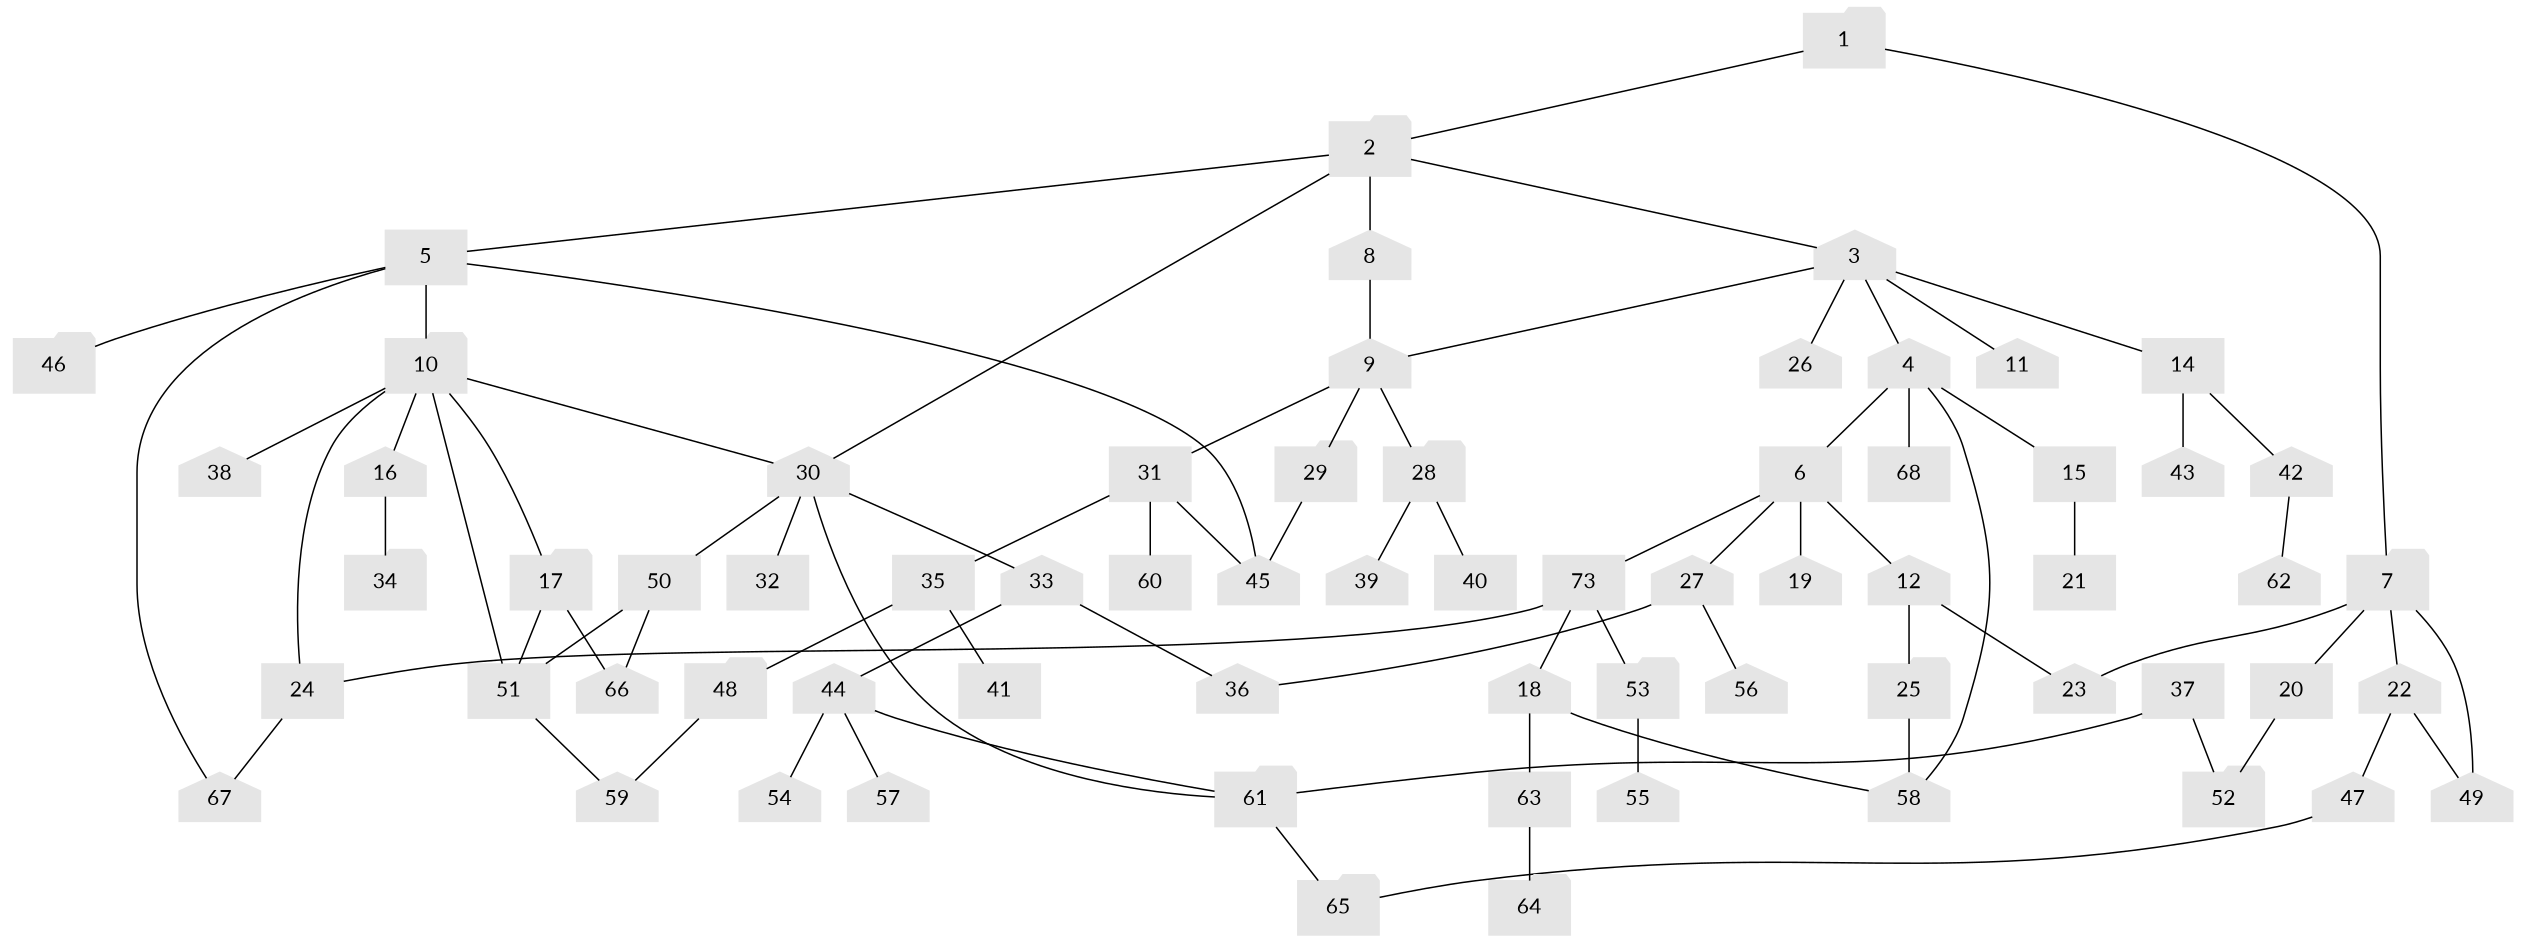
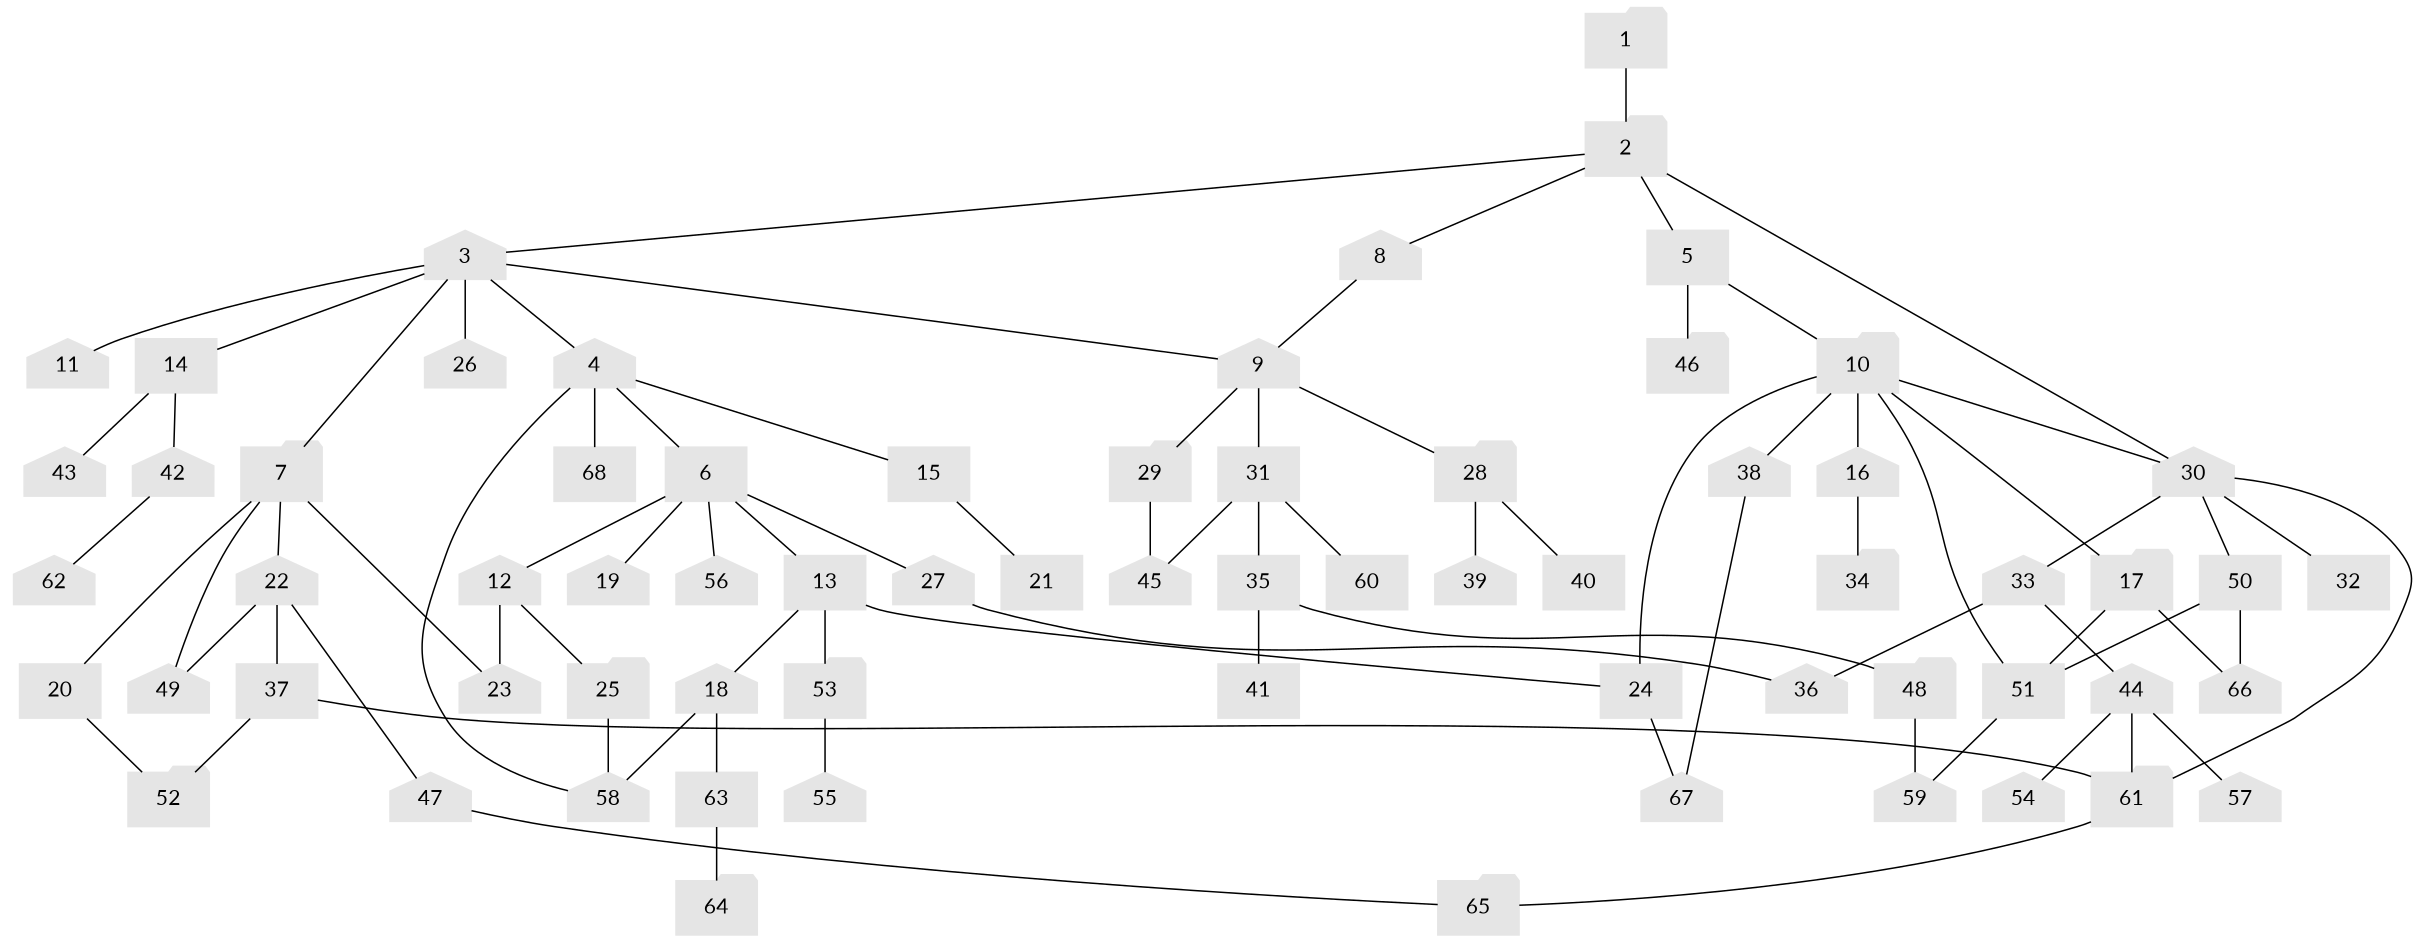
(2294, 169) -> (376, 363)
(904, 338) -> none
(139, 461) -> (1717, 628)
(1584, 583) -> (825, 583)
none -> (277, 634)
(1719, 637) -> (711, 529)
